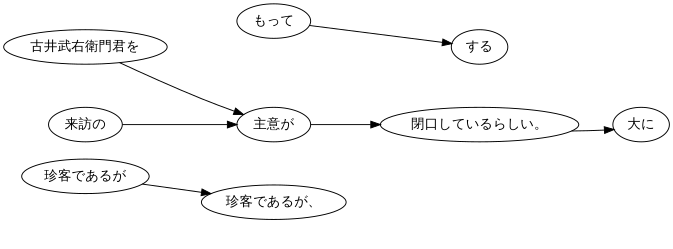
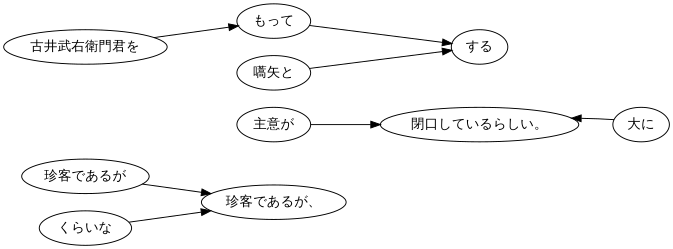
none -> (274, 73)
(176, 88) -> (191, 32)
(85, 125) -> none
(588, 131) -> (598, 119)
none -> (85, 228)
